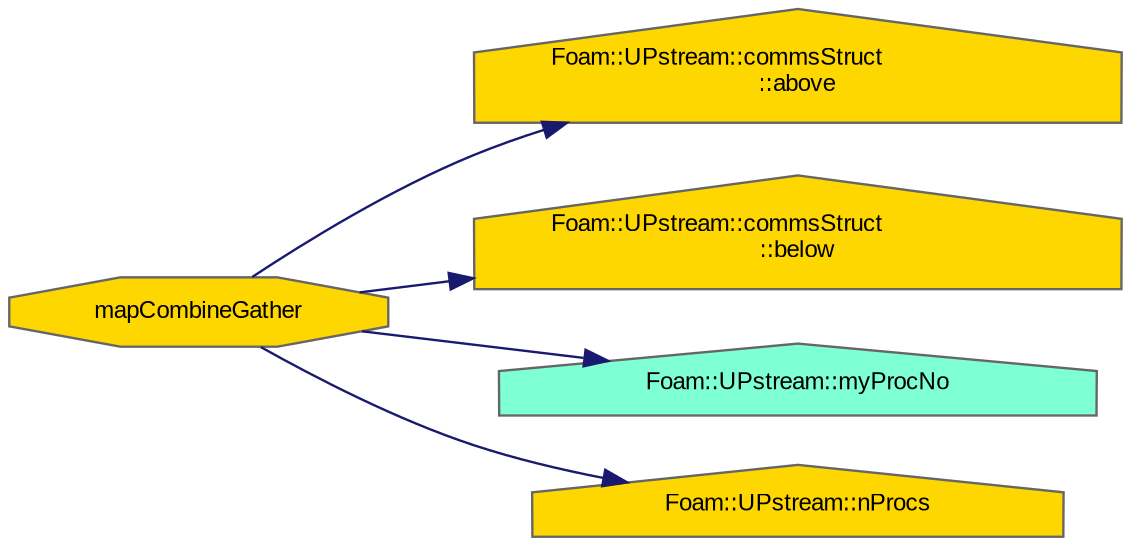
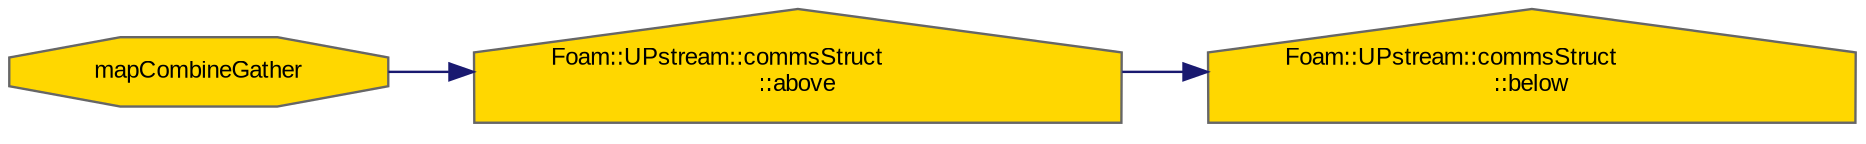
(404, 287) -> (1153, 72)
(798, 383) -> none
(798, 505) -> none
